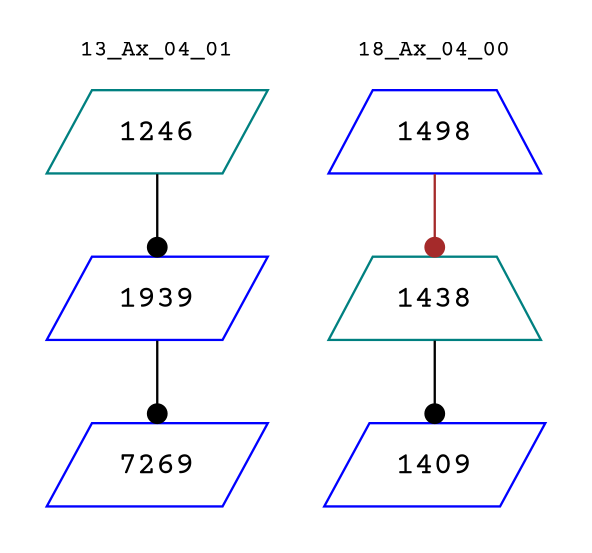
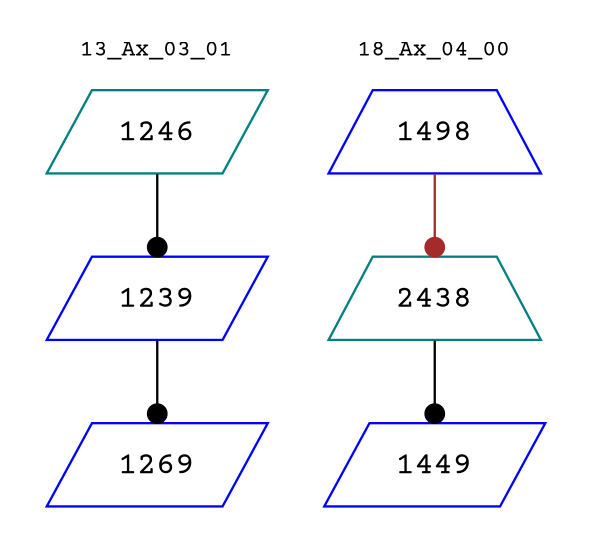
(157, 50) -> (157, 50)
(157, 298) -> (157, 298)
(435, 298) -> (435, 298)
(157, 465) -> (157, 465)
(435, 465) -> (435, 465)
